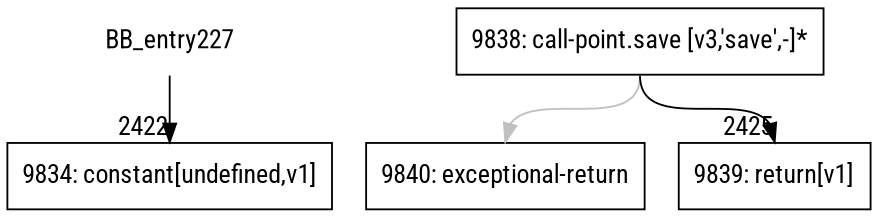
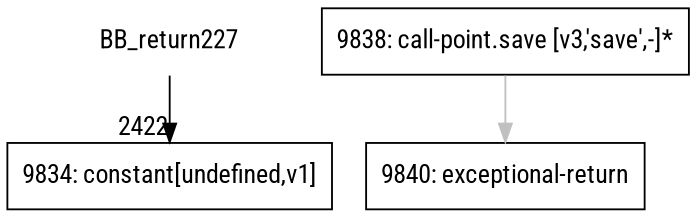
(170, 42) -> (170, 42)
(775, 176) -> none
